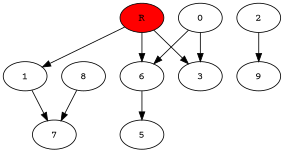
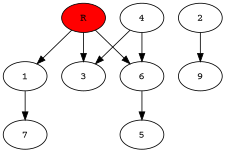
(200, 18) -> (142, 18)
(84, 76) -> none
